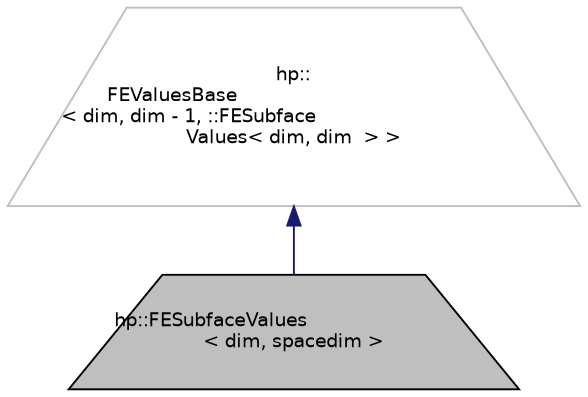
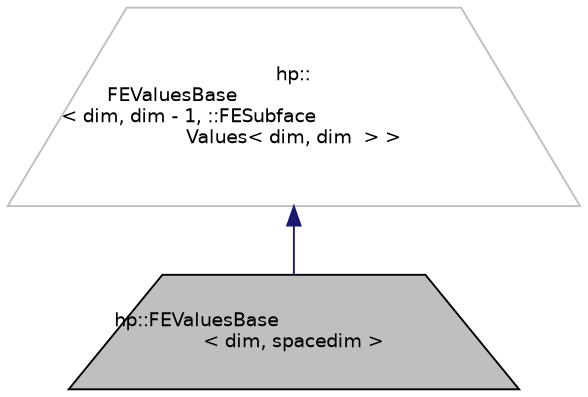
(294, 332) -> (294, 332)
